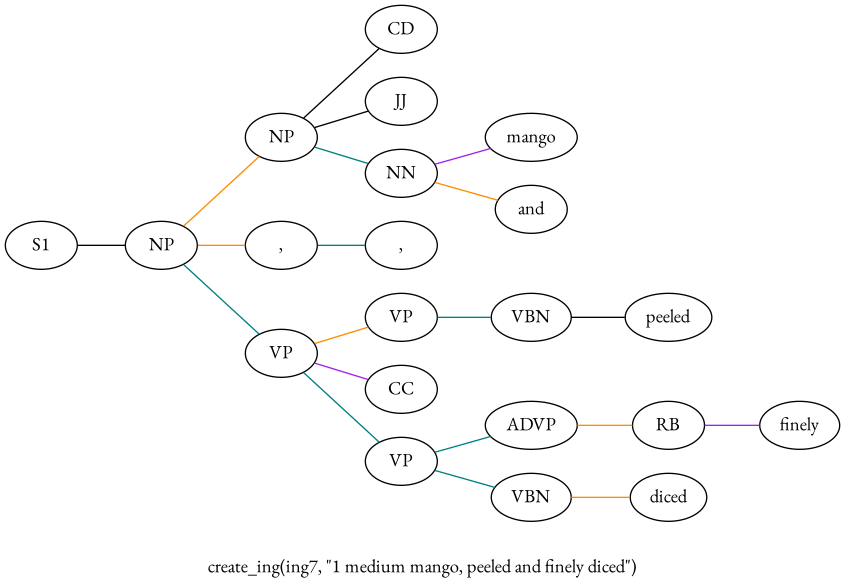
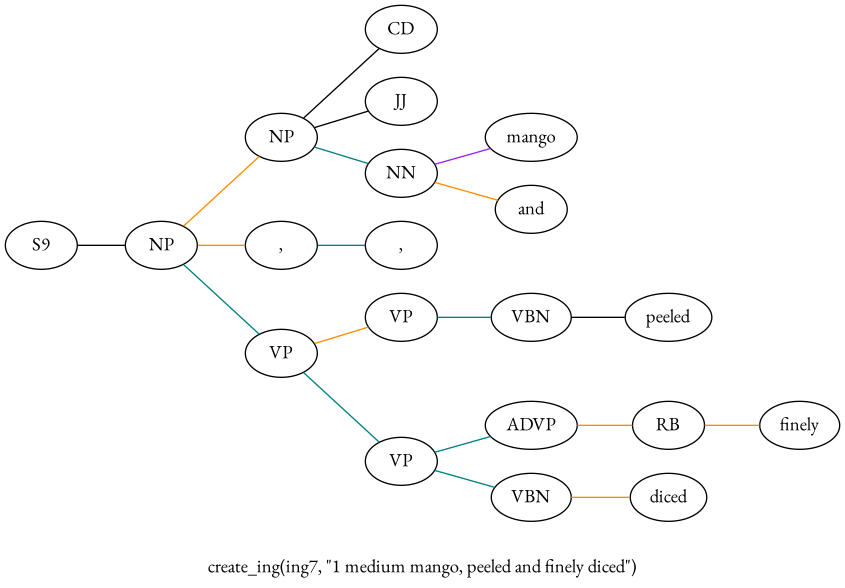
(41, 245) -> (41, 245)
(401, 389) -> none
(732, 425) -> (732, 425)
